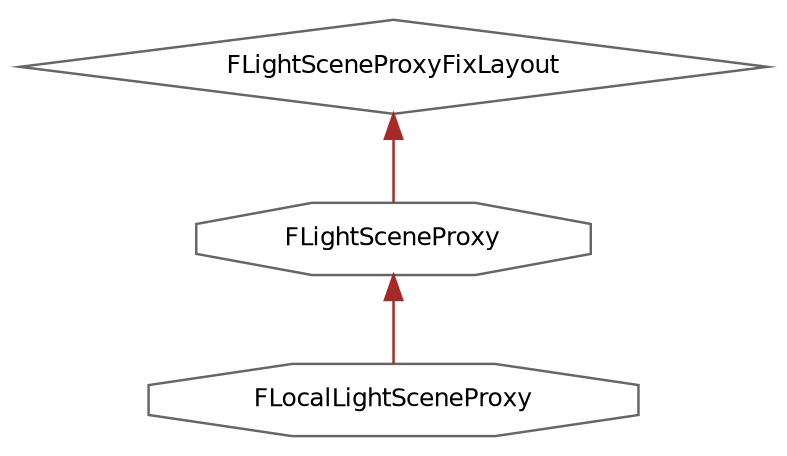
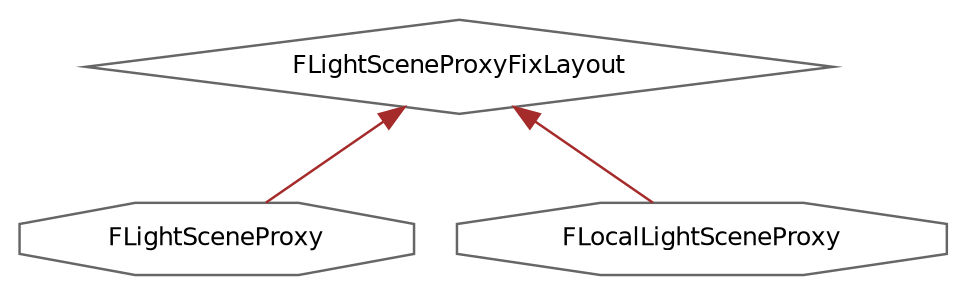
(394, 332) -> (594, 162)
